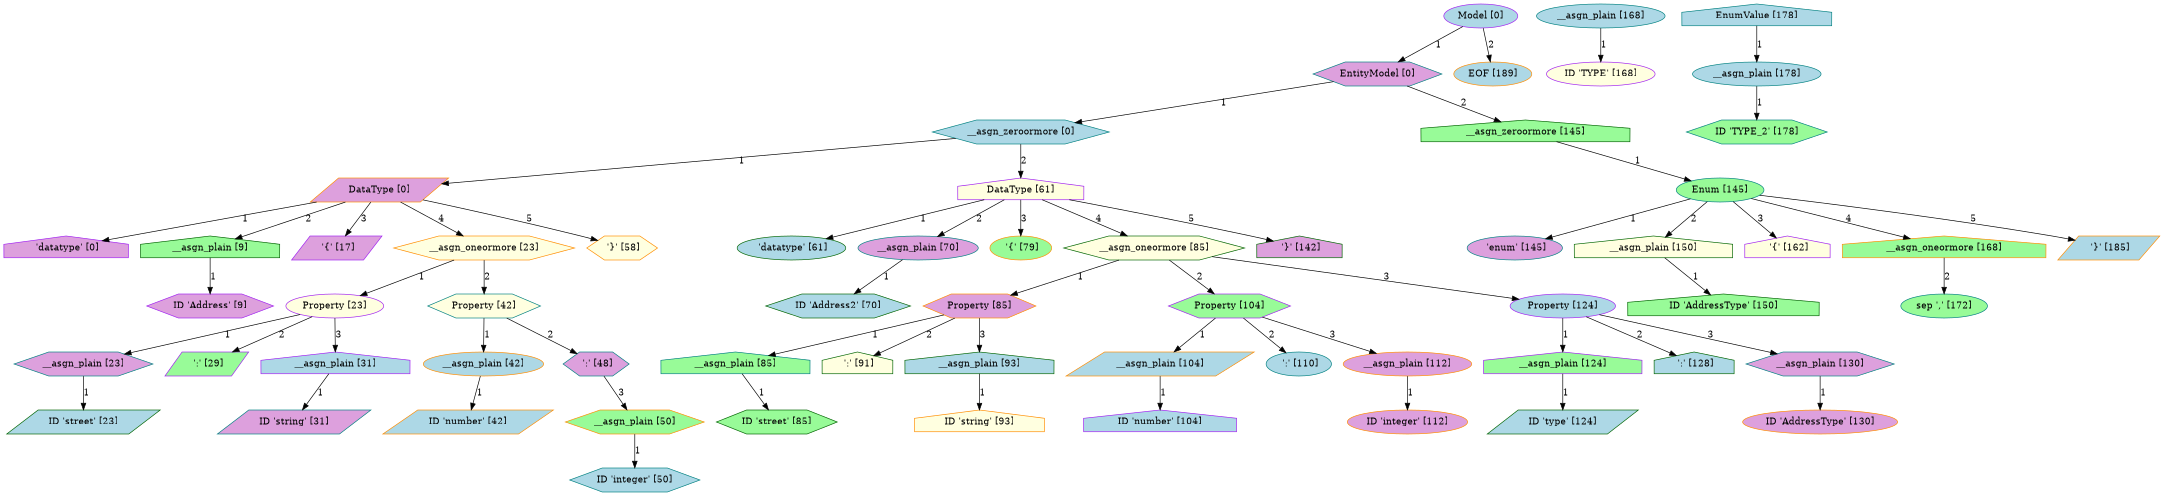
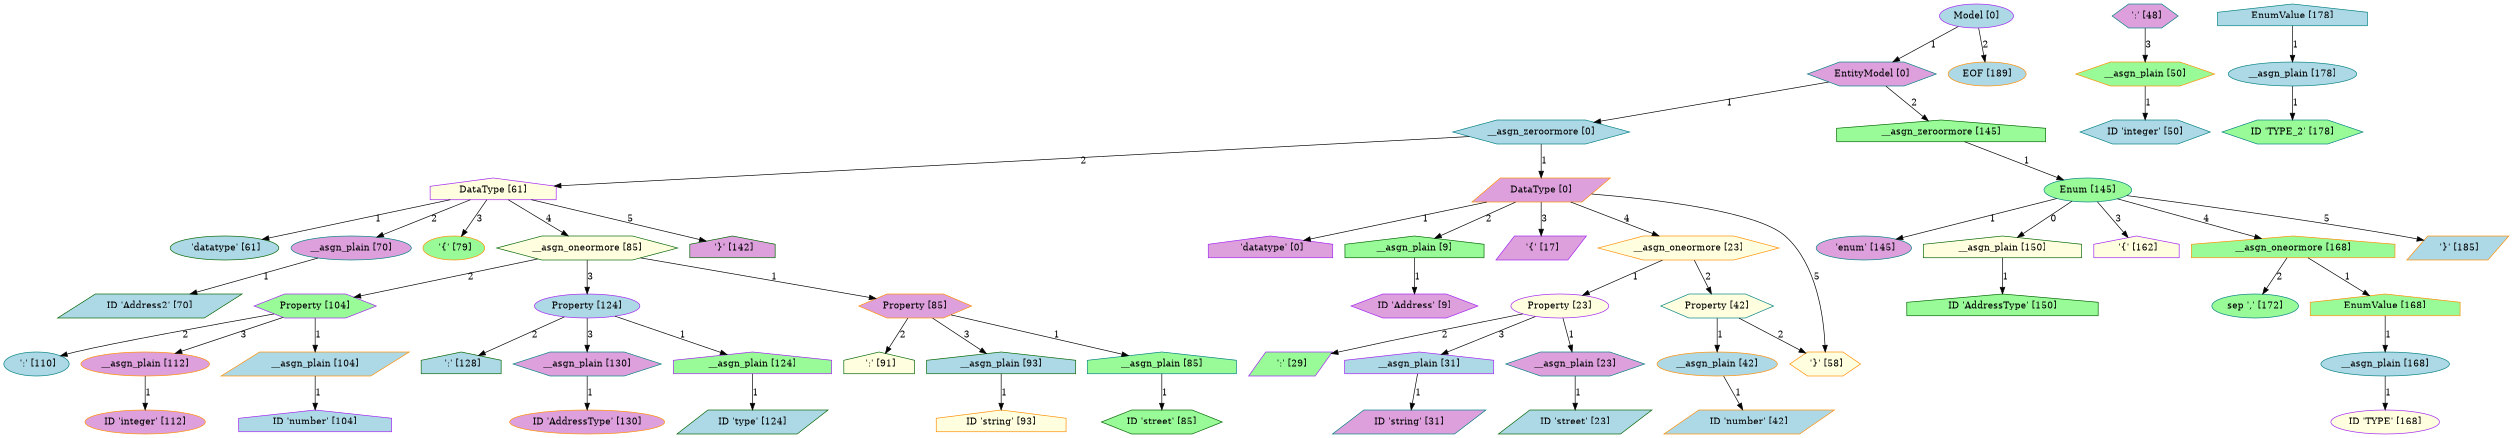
(1694, 219) -> (2054, 219)
(838, 306) -> (150, 306)
none -> (2385, 306)
(539, 334) -> (1769, 334)
